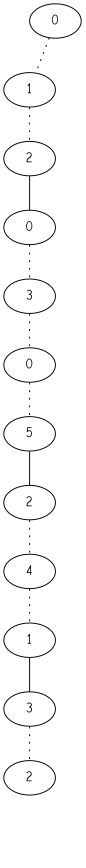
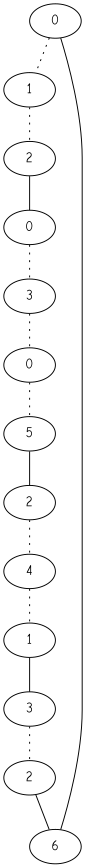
none -> (55, 847)
